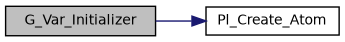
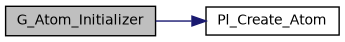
(81, 21) -> (81, 21)
